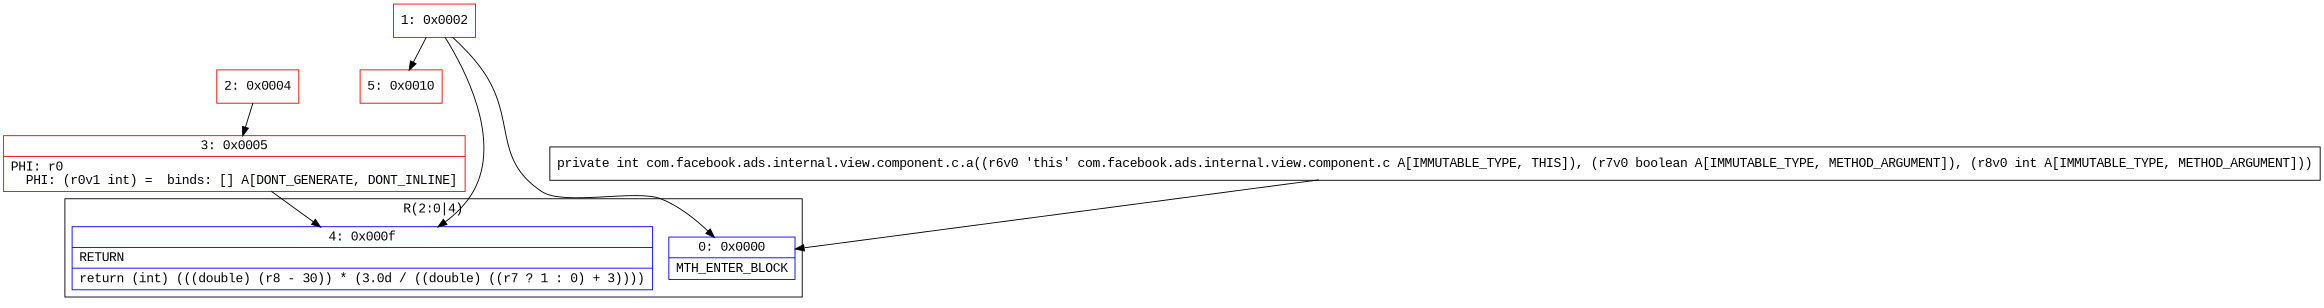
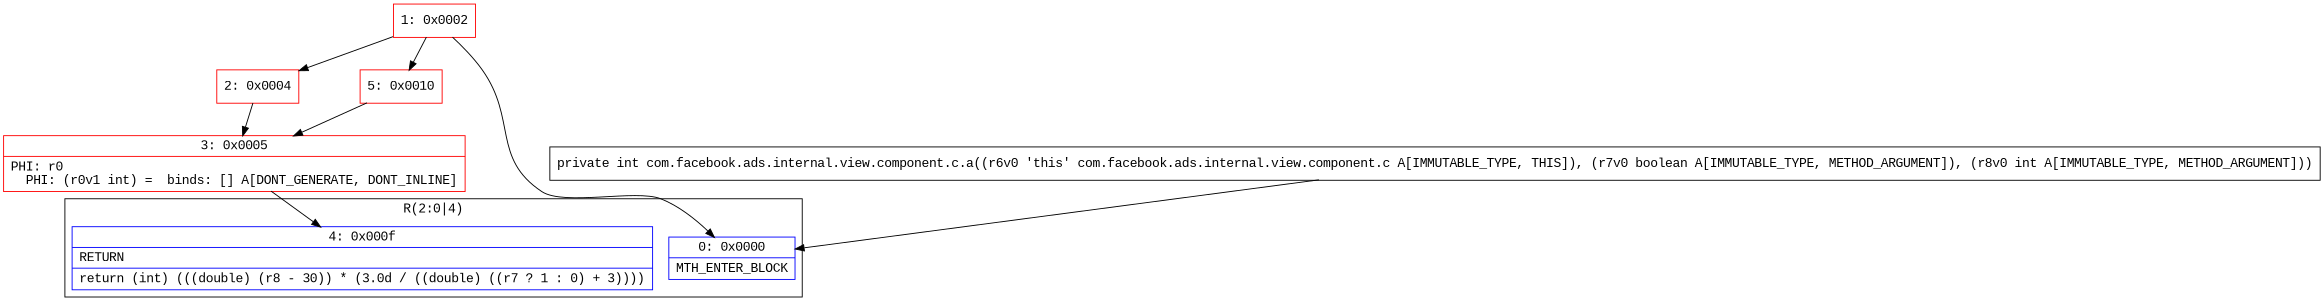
none -> (334, 118)
(483, 132) -> (350, 52)
